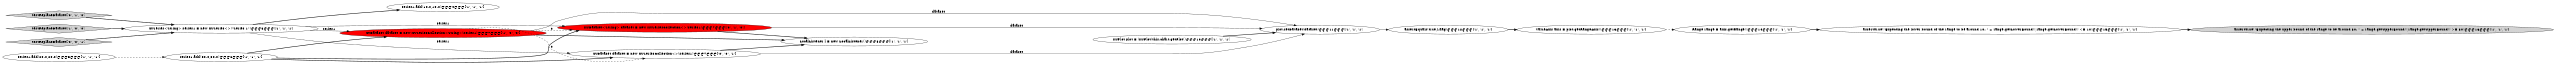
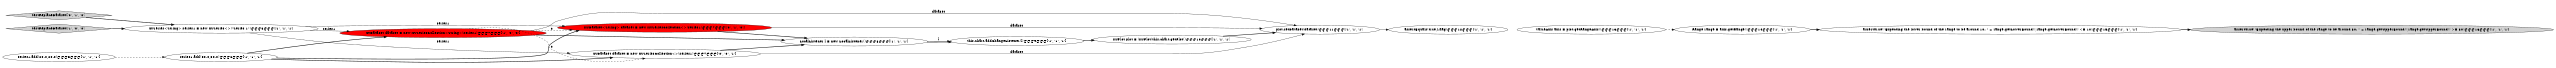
(443, 7) -> none
(1511, 30) -> none
none -> (1017, 41)
(59, 42) -> none
